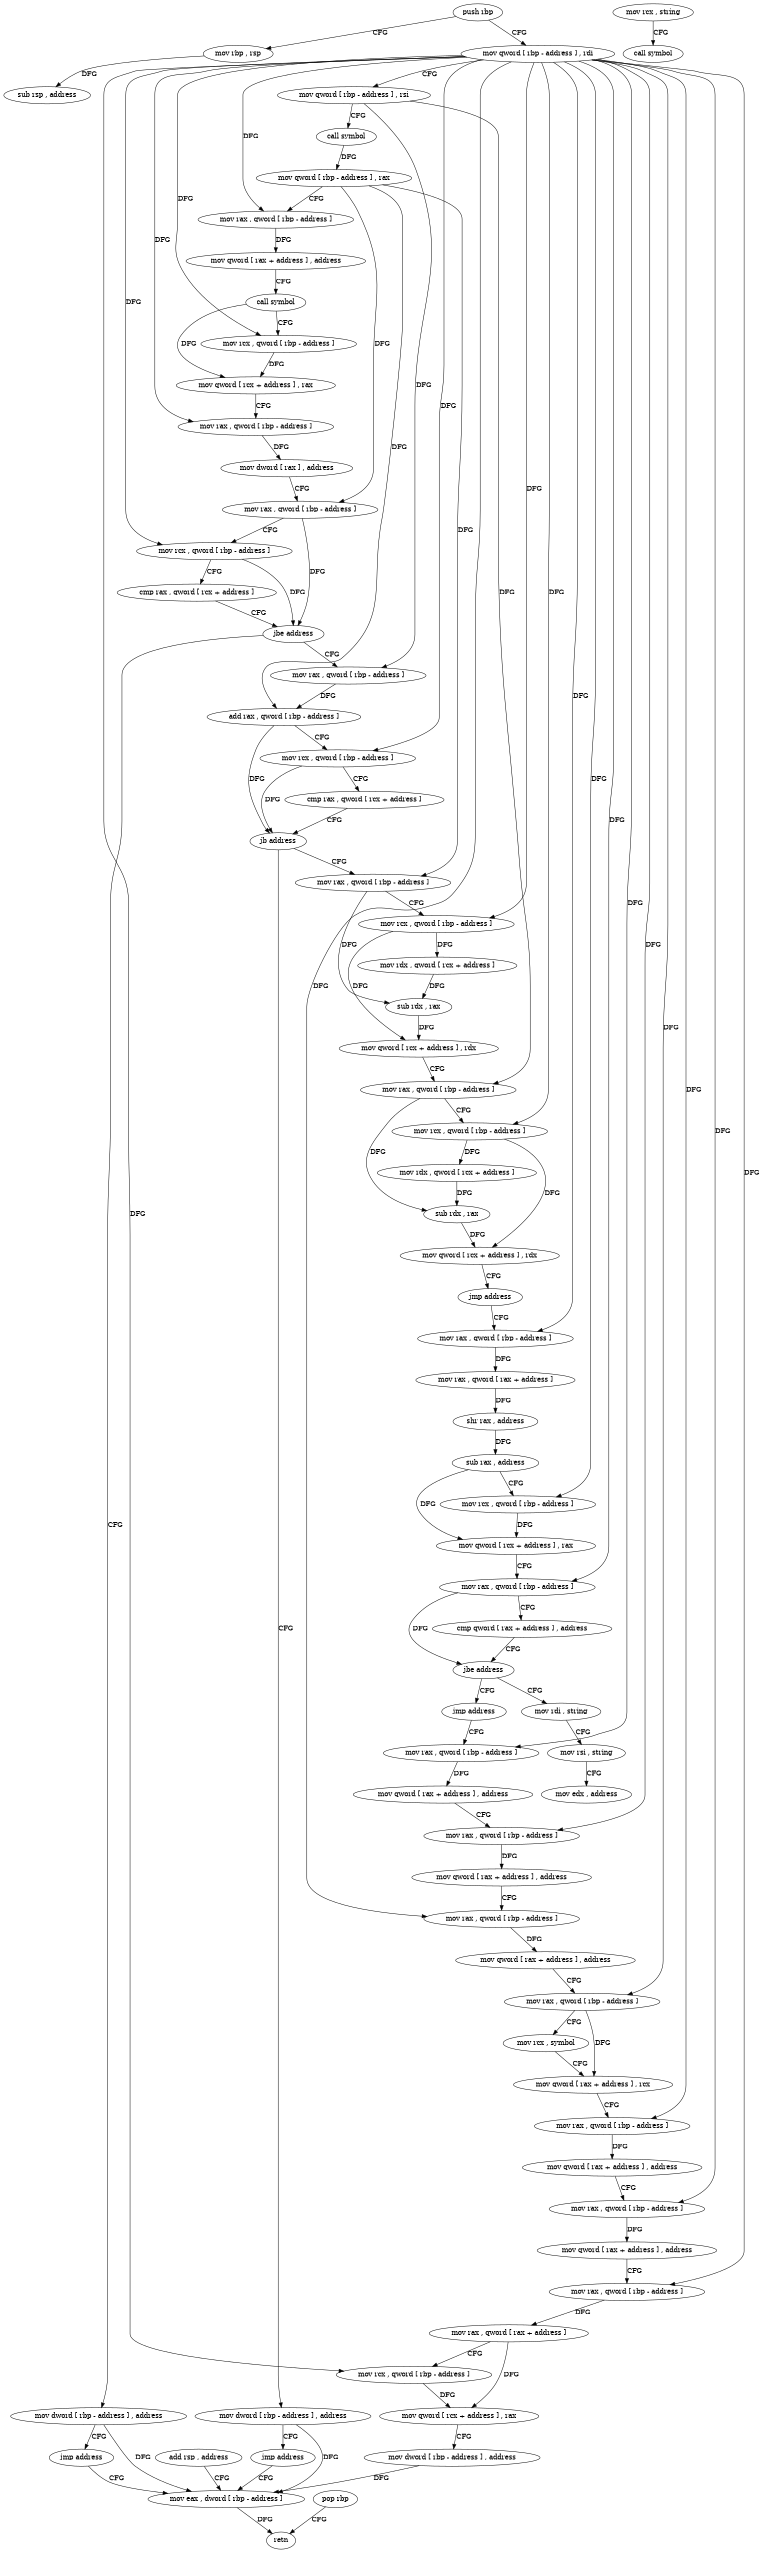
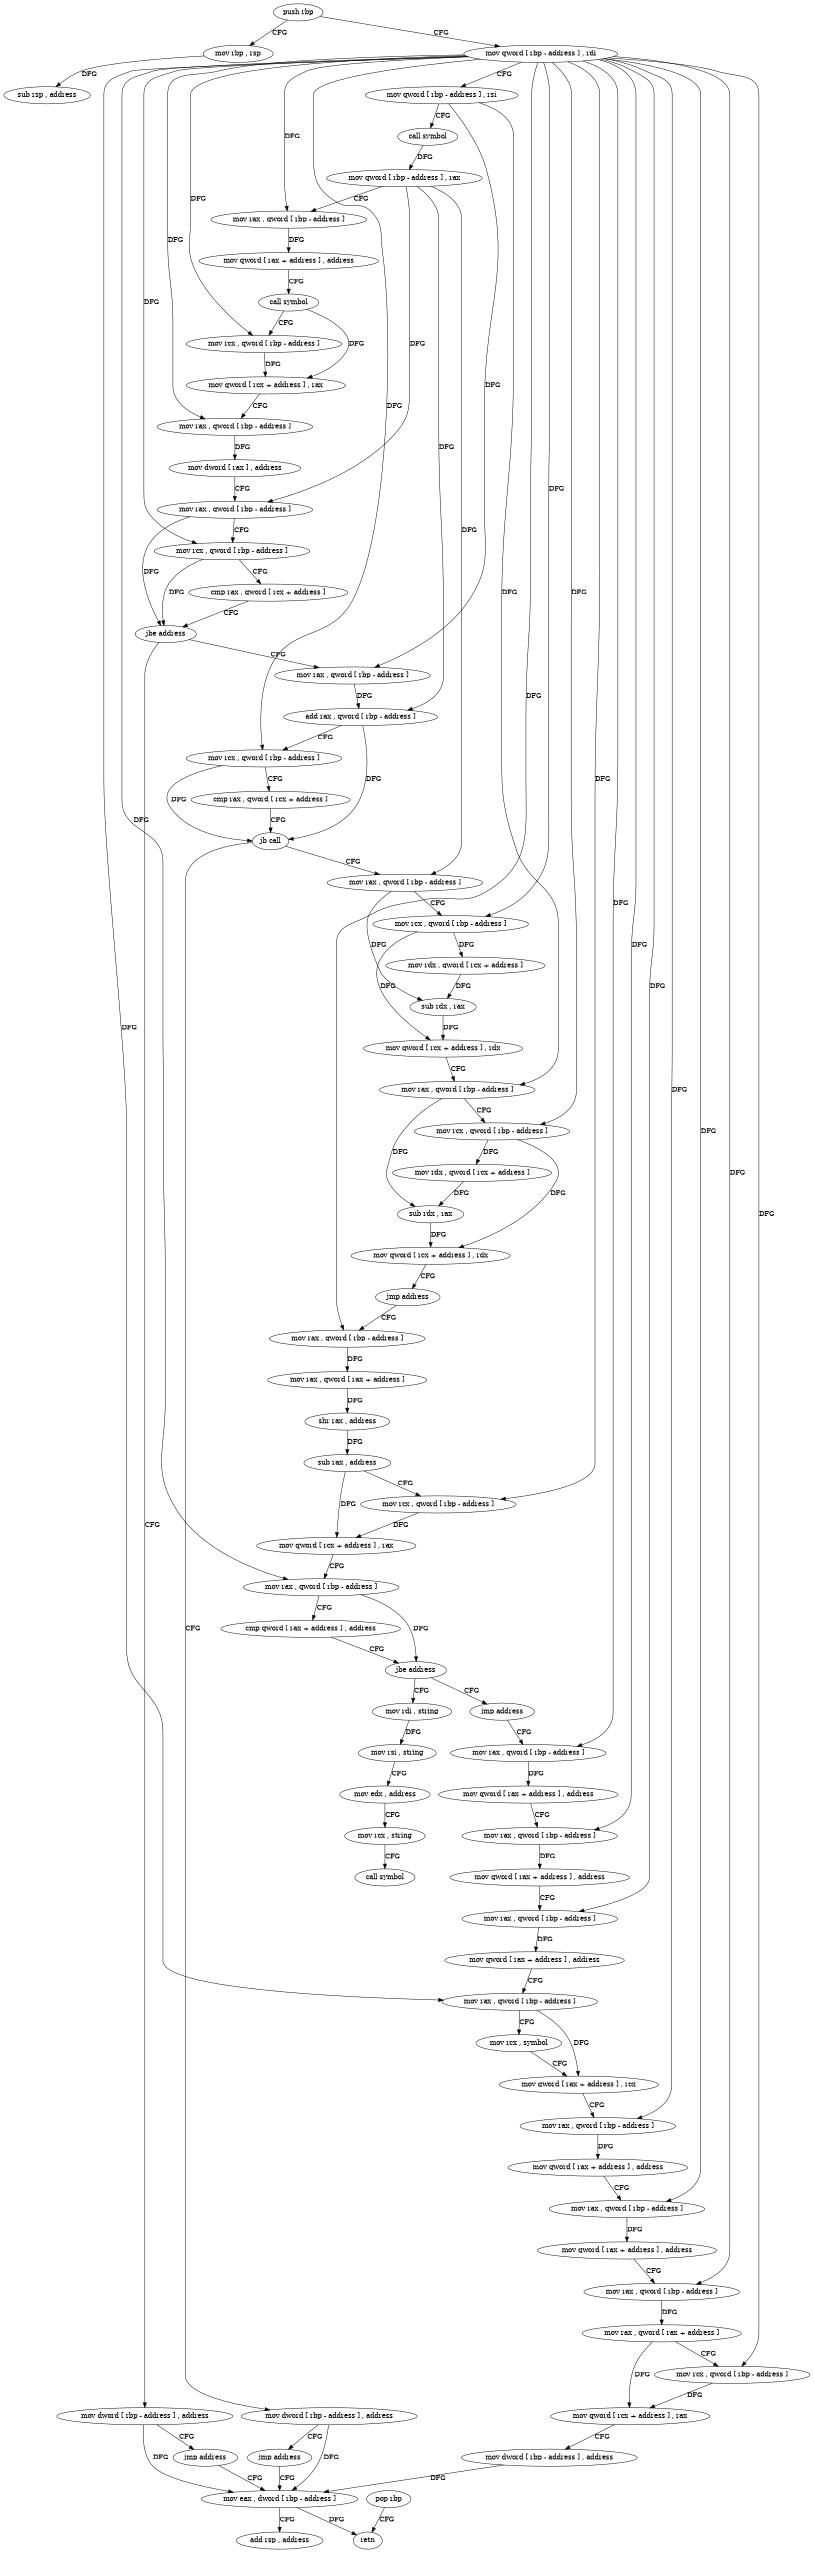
(278, 841) -> (271, 841)
(583, 1732) -> (413, 1732)
none -> (385, 1813)
(211, 2476) -> (280, 2517)
